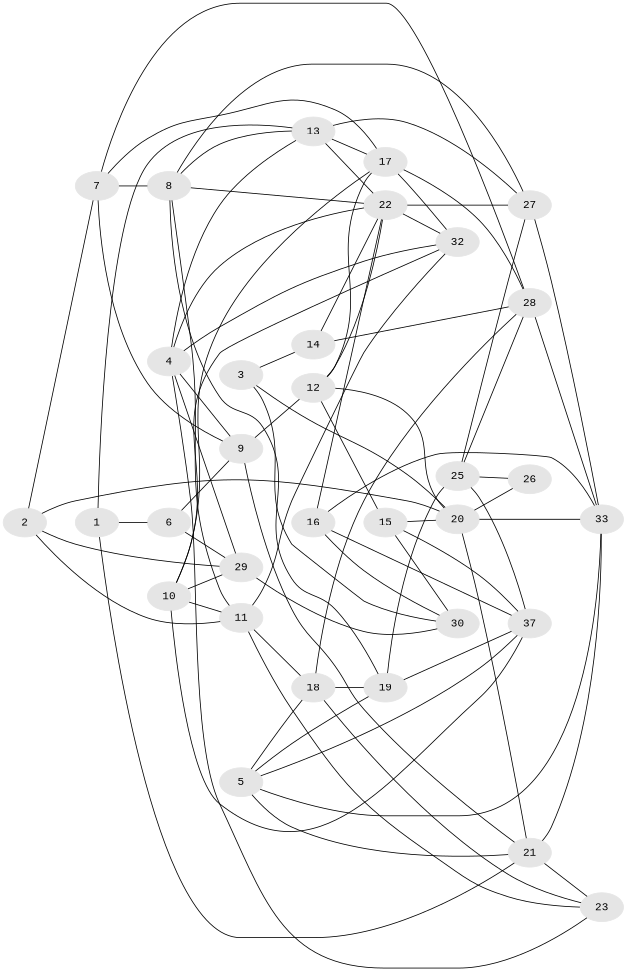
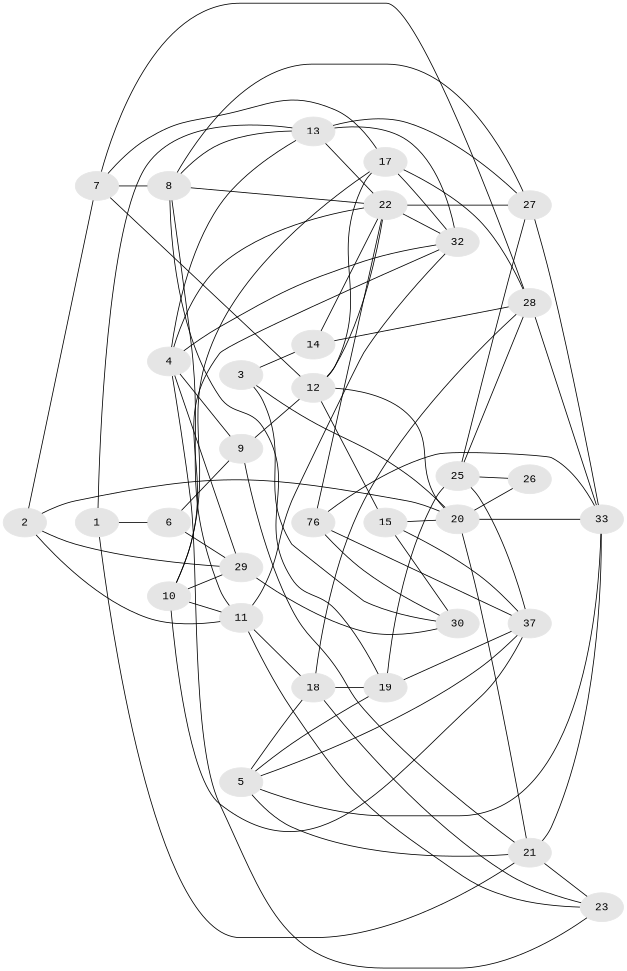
(349, 147) -> (417, 149)
(126, 341) -> (210, 291)
(313, 523) -> (313, 523)
